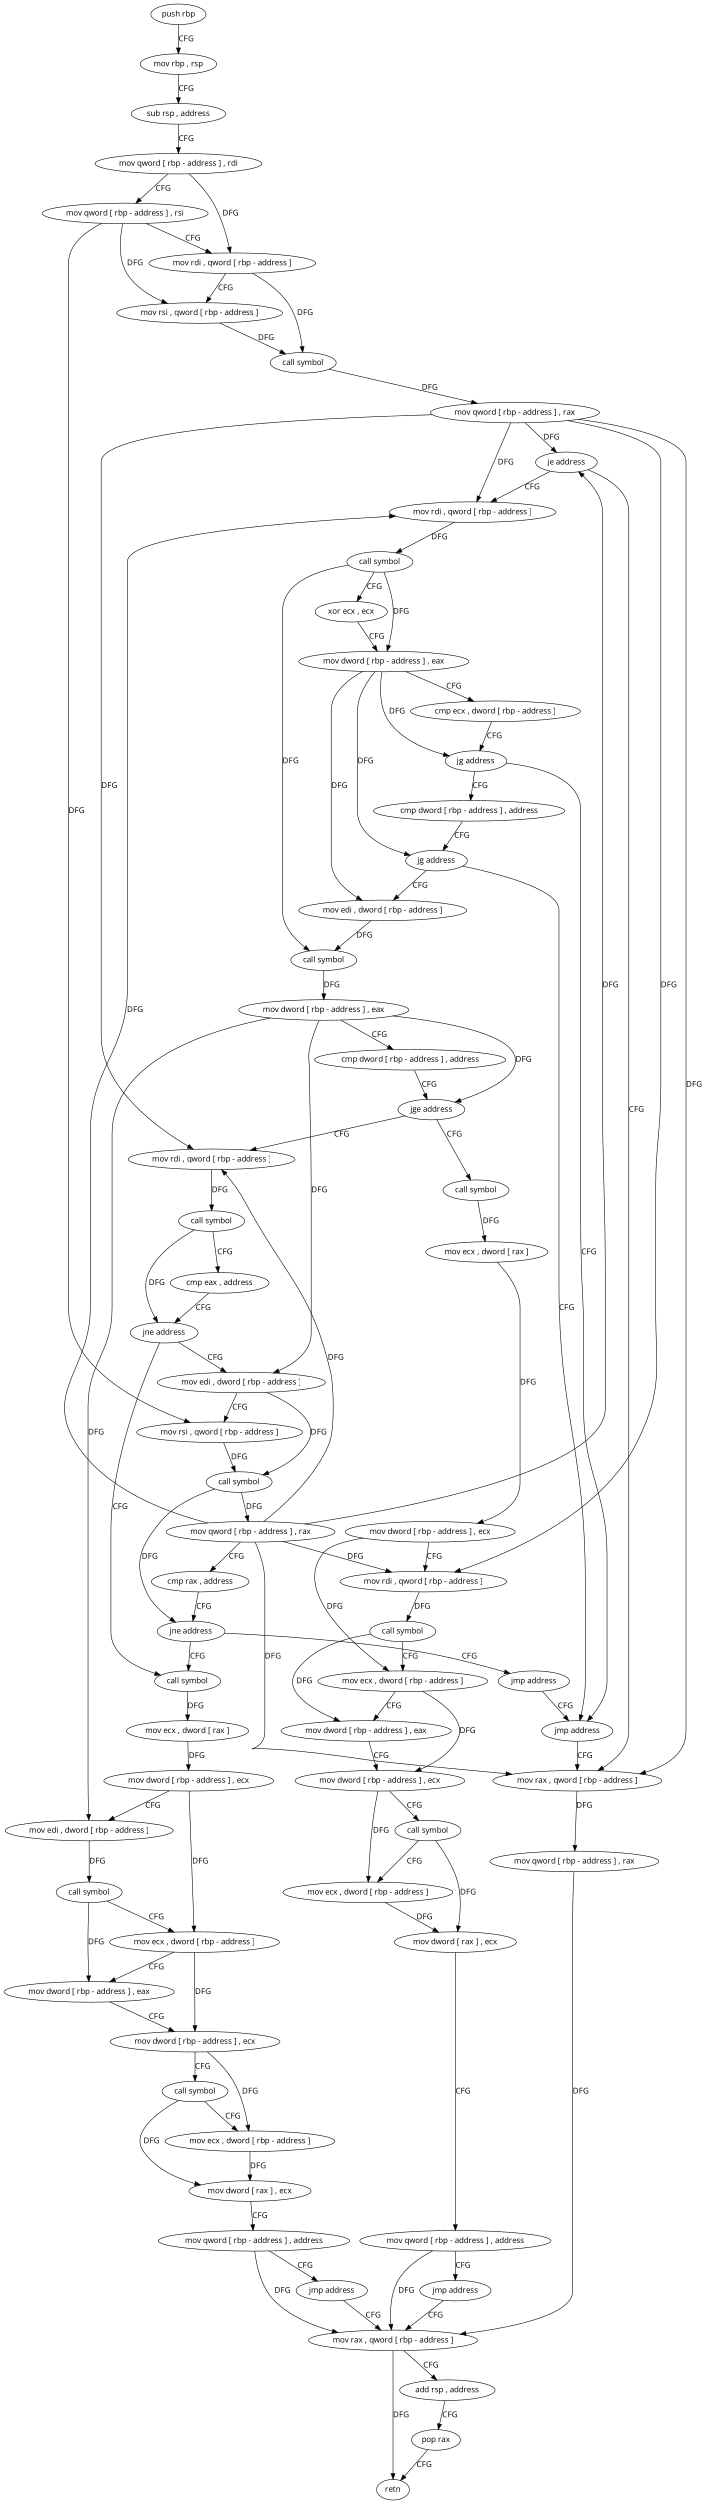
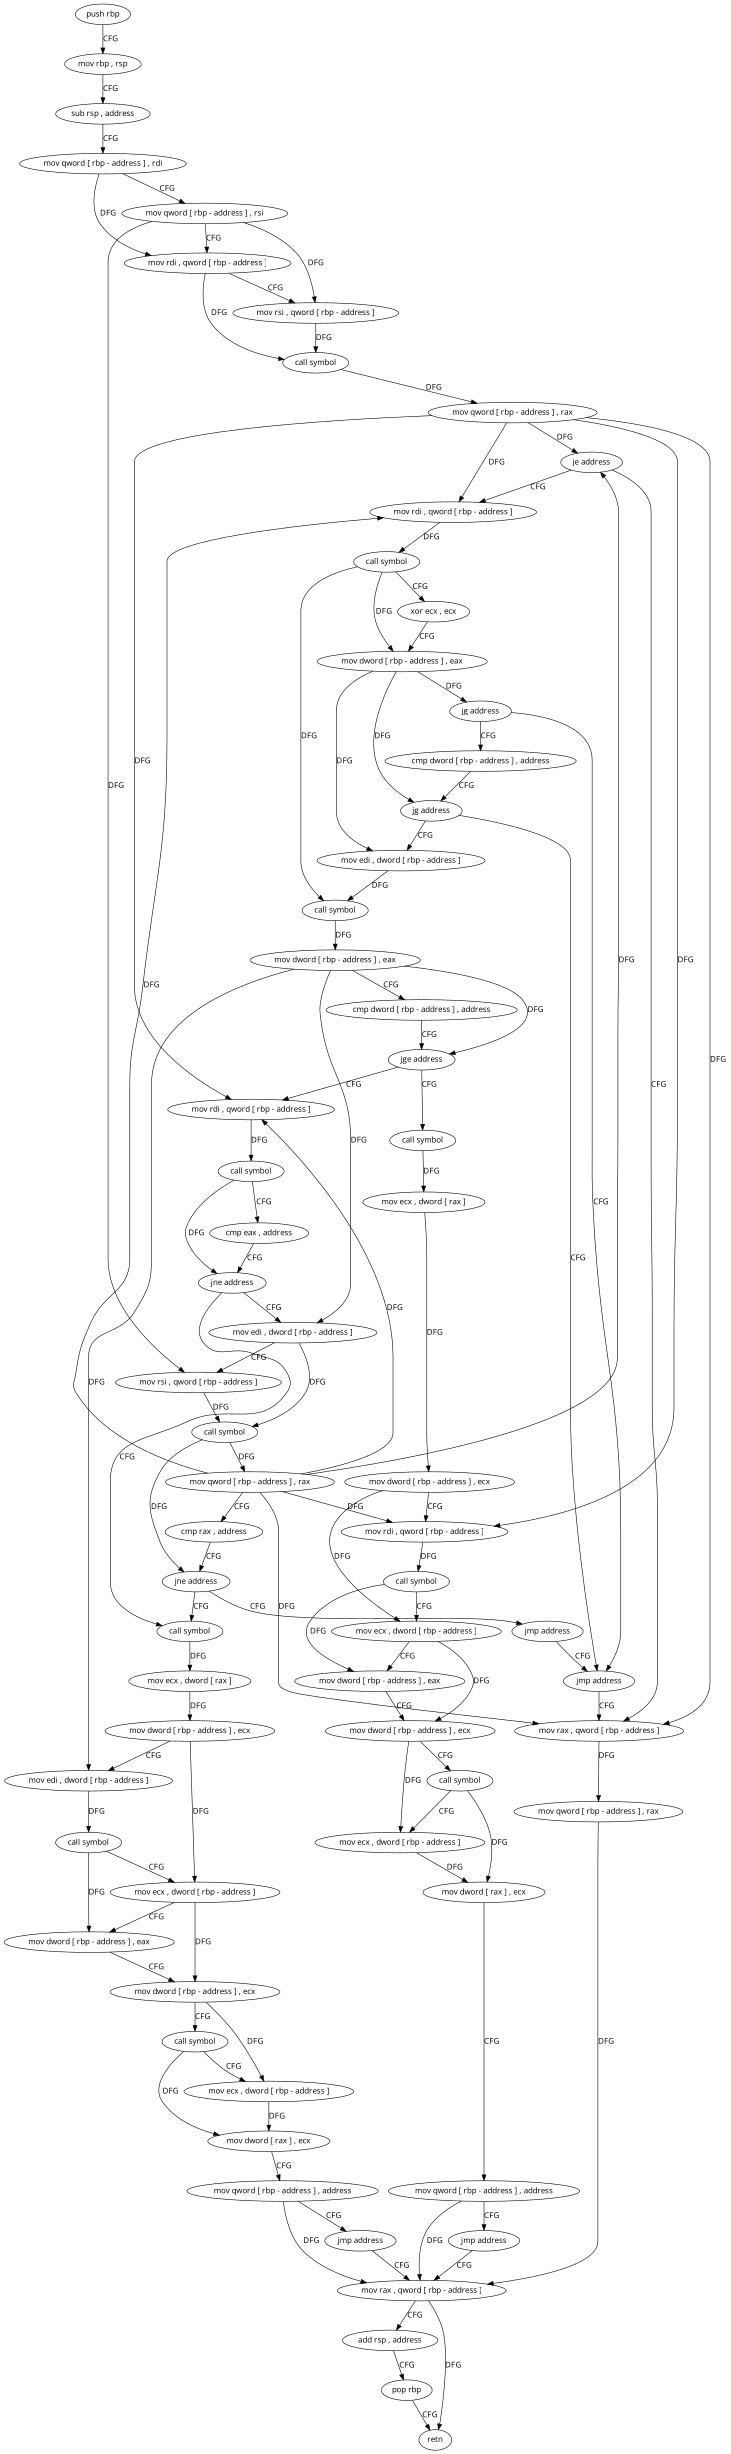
(495, 711) -> none
(436, 2440) -> (407, 2390)
